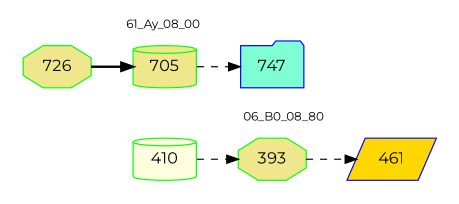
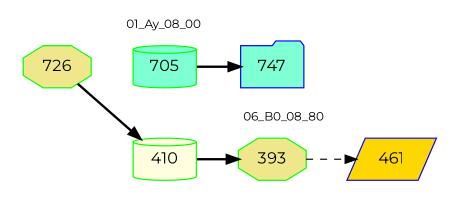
(164, 25) -> (164, 25)
(106, 67) -> (105, 107)
(165, 67) -> (165, 67)
(213, 67) -> (213, 67)
(212, 159) -> (212, 159)
